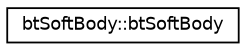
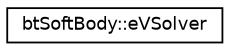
(123, 25) -> (115, 25)
